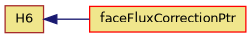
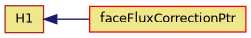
(24, 19) -> (24, 19)
